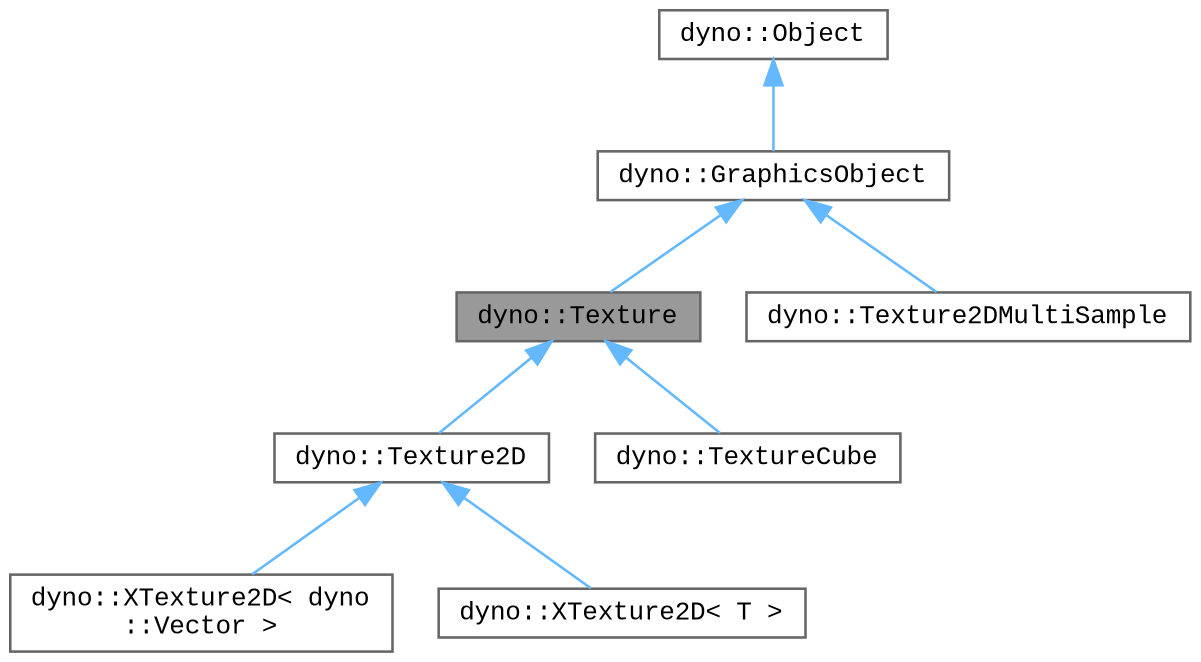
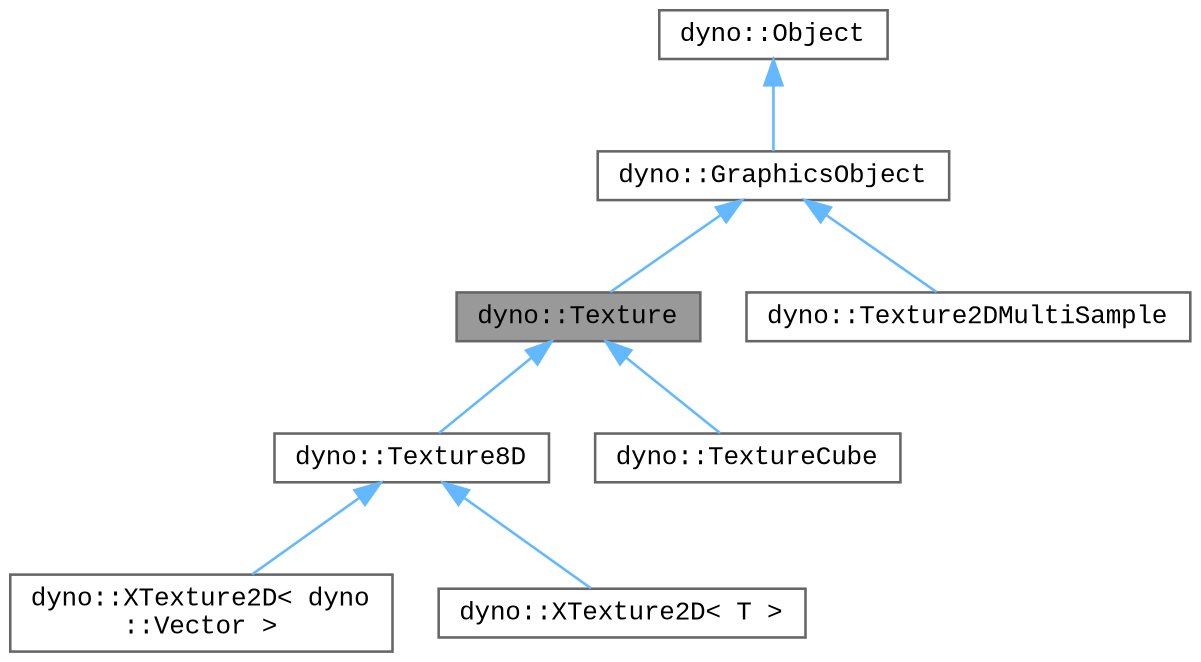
(412, 458) -> (412, 458)
